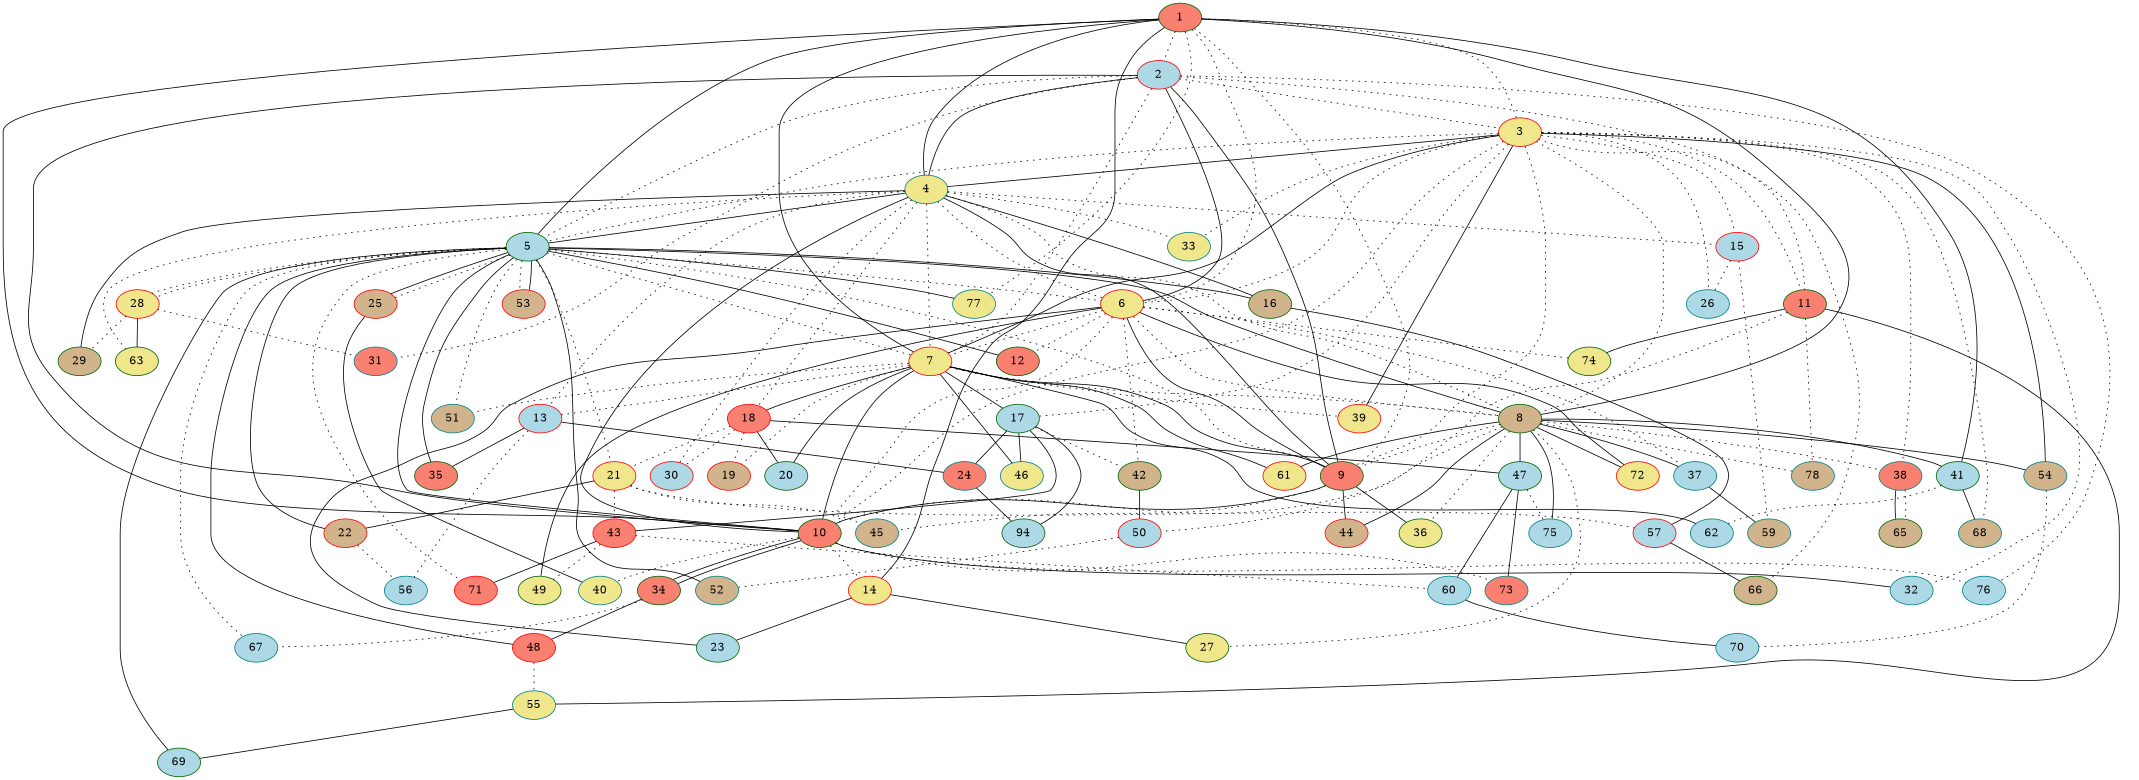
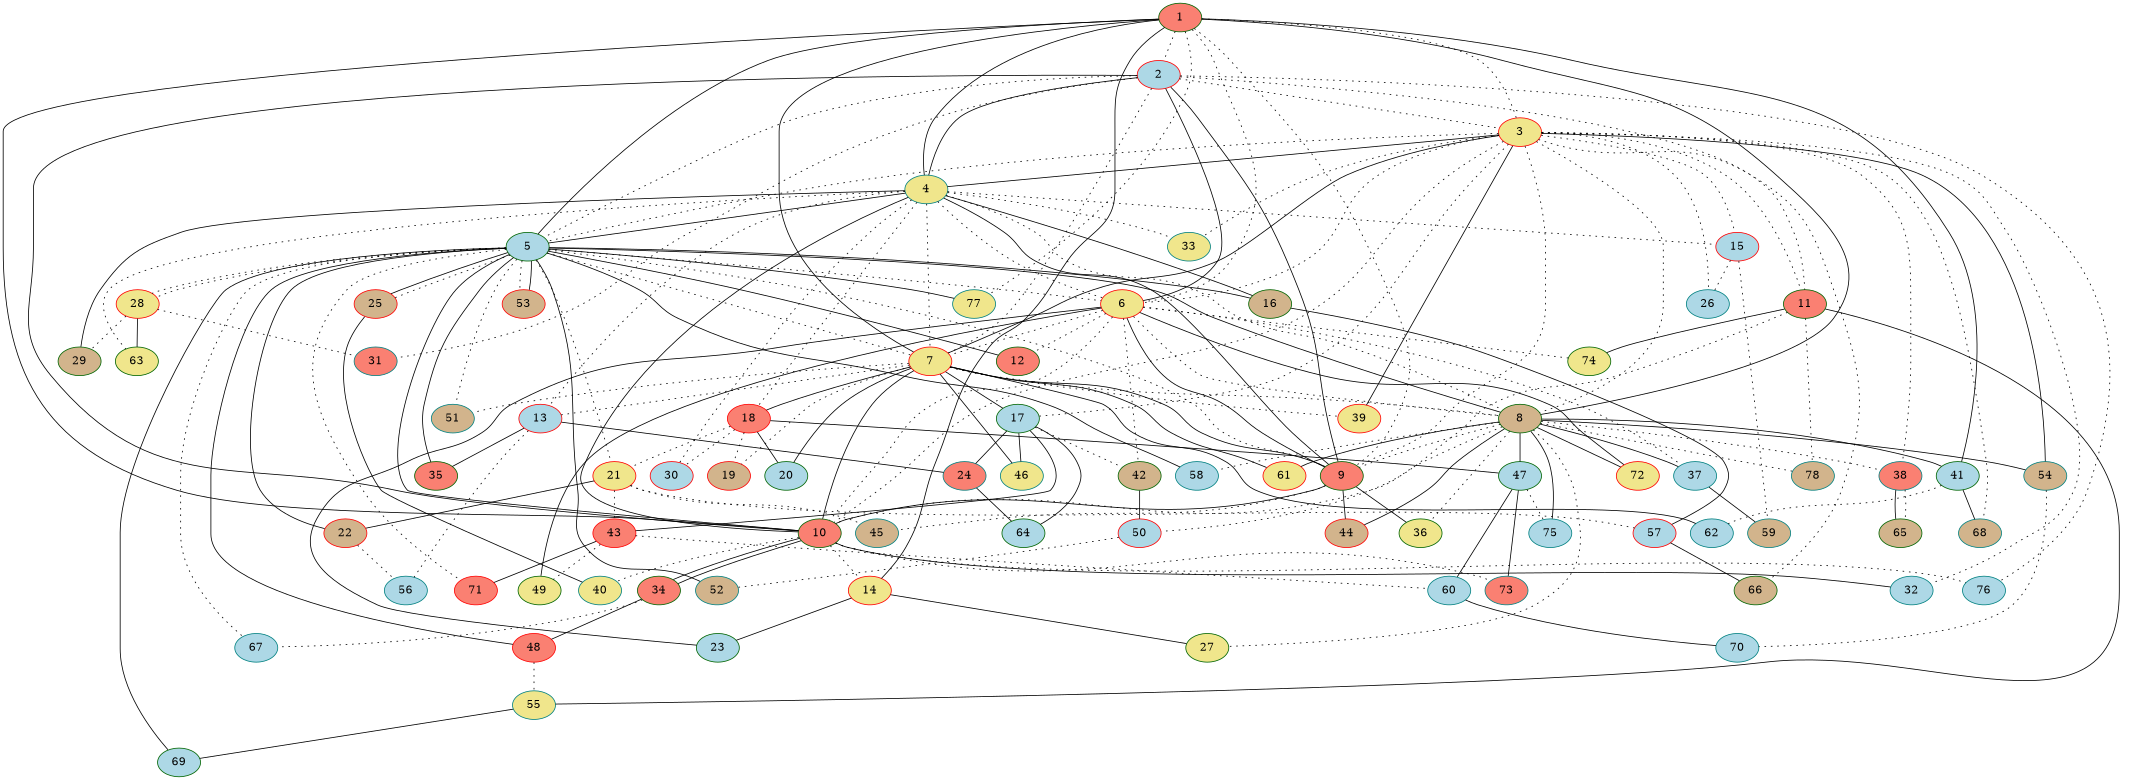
none -> (1197, 476)
(1023, 533) -> (1023, 533)
